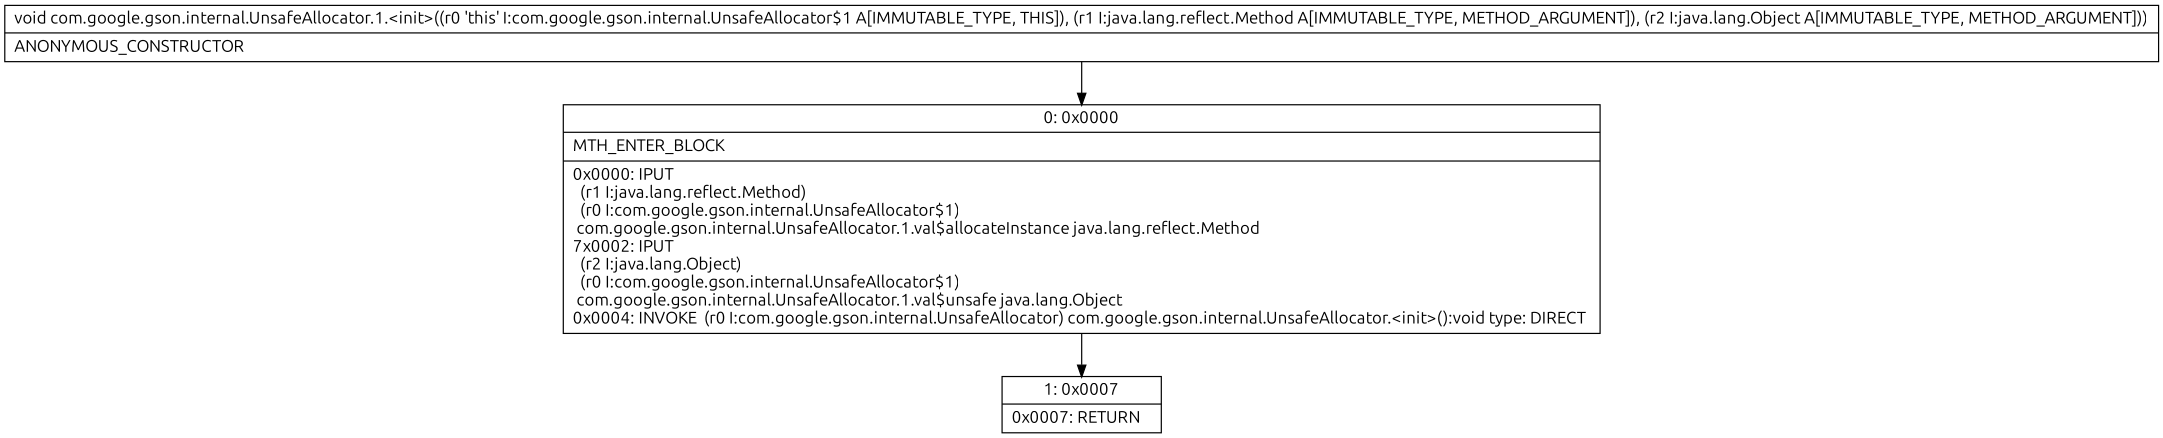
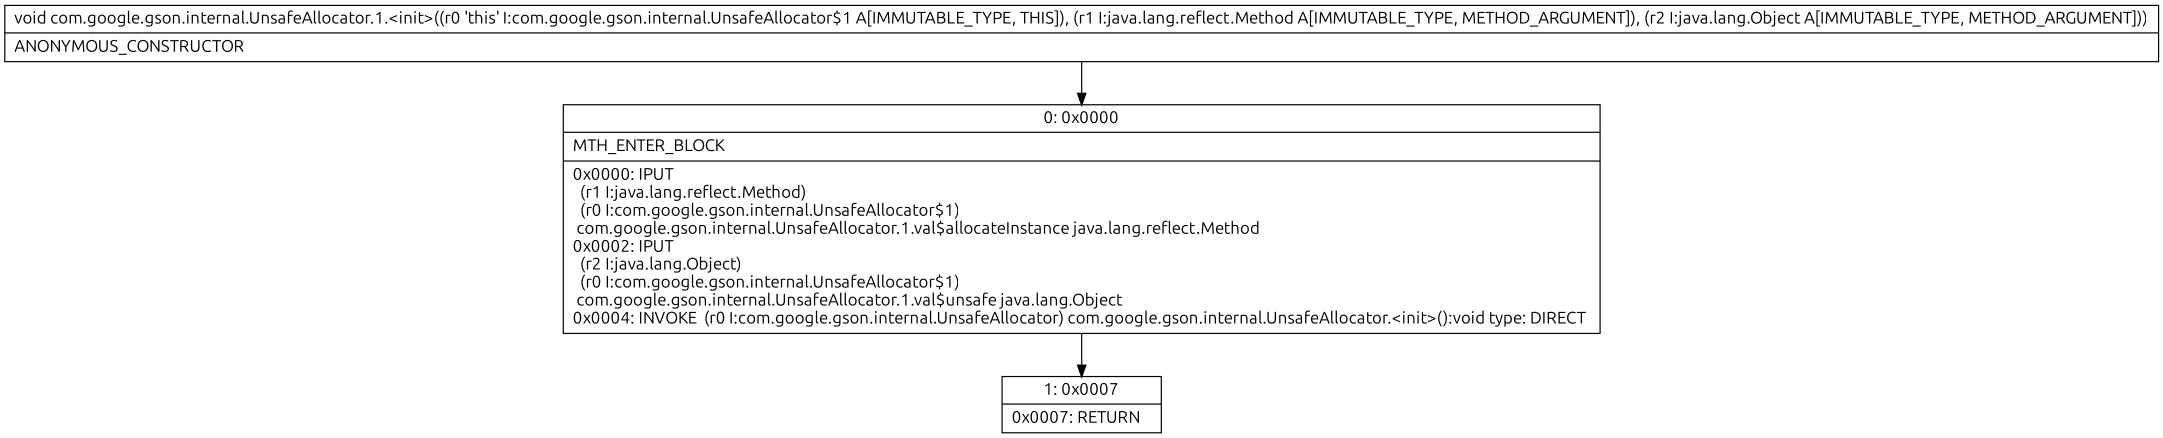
(627, 247) -> (627, 247)
